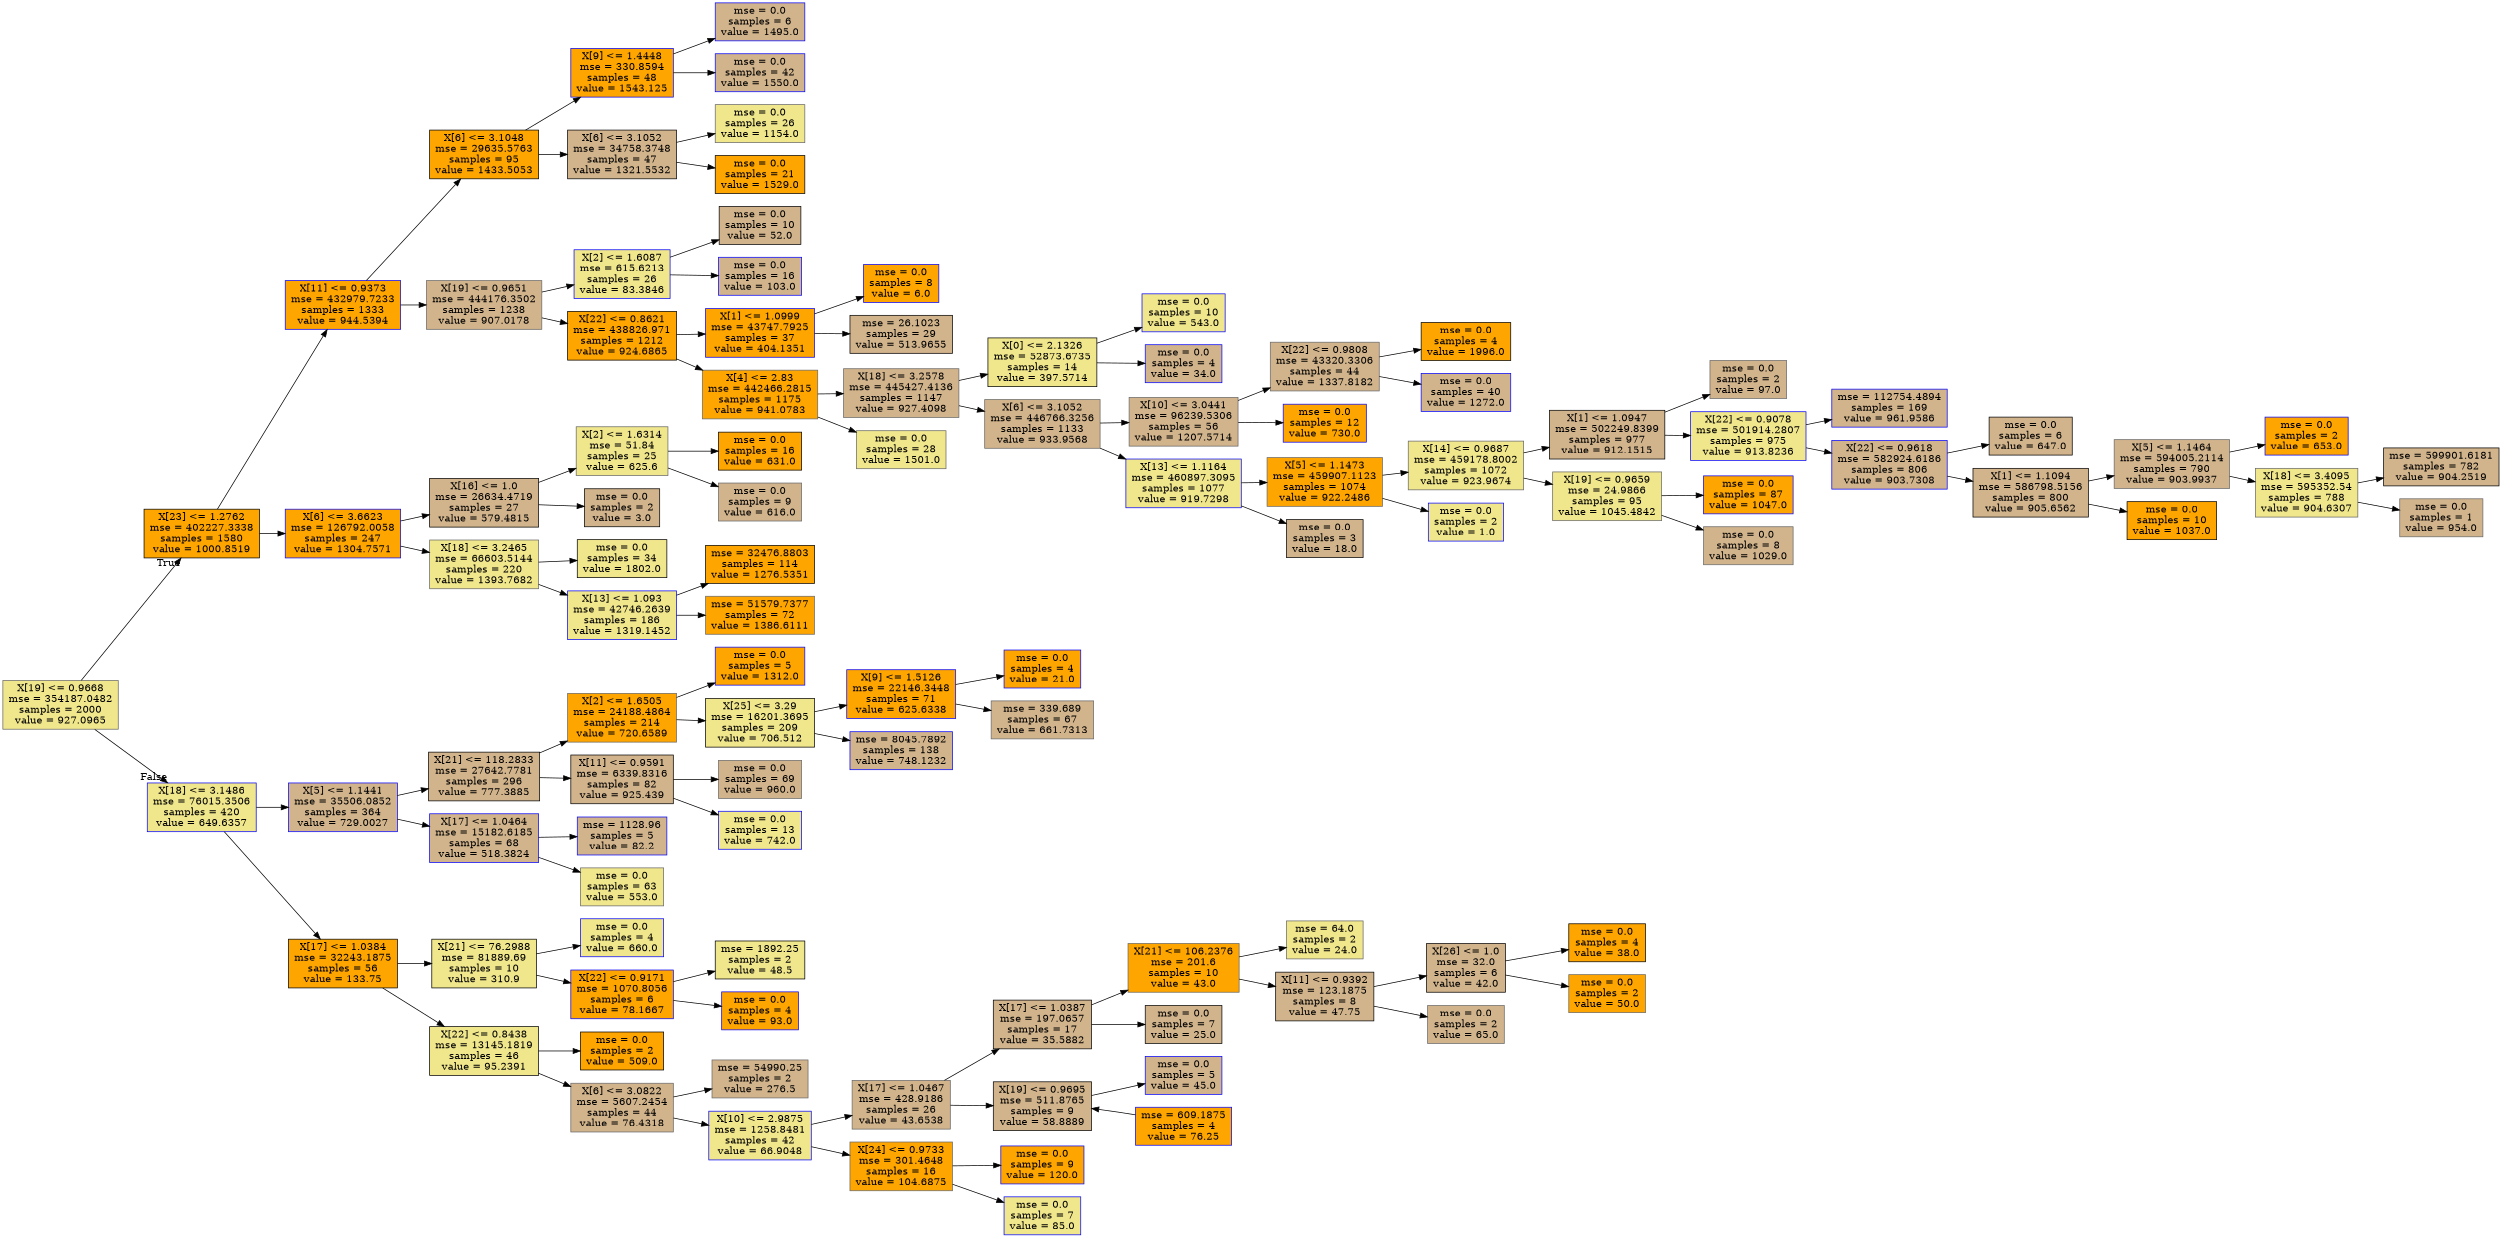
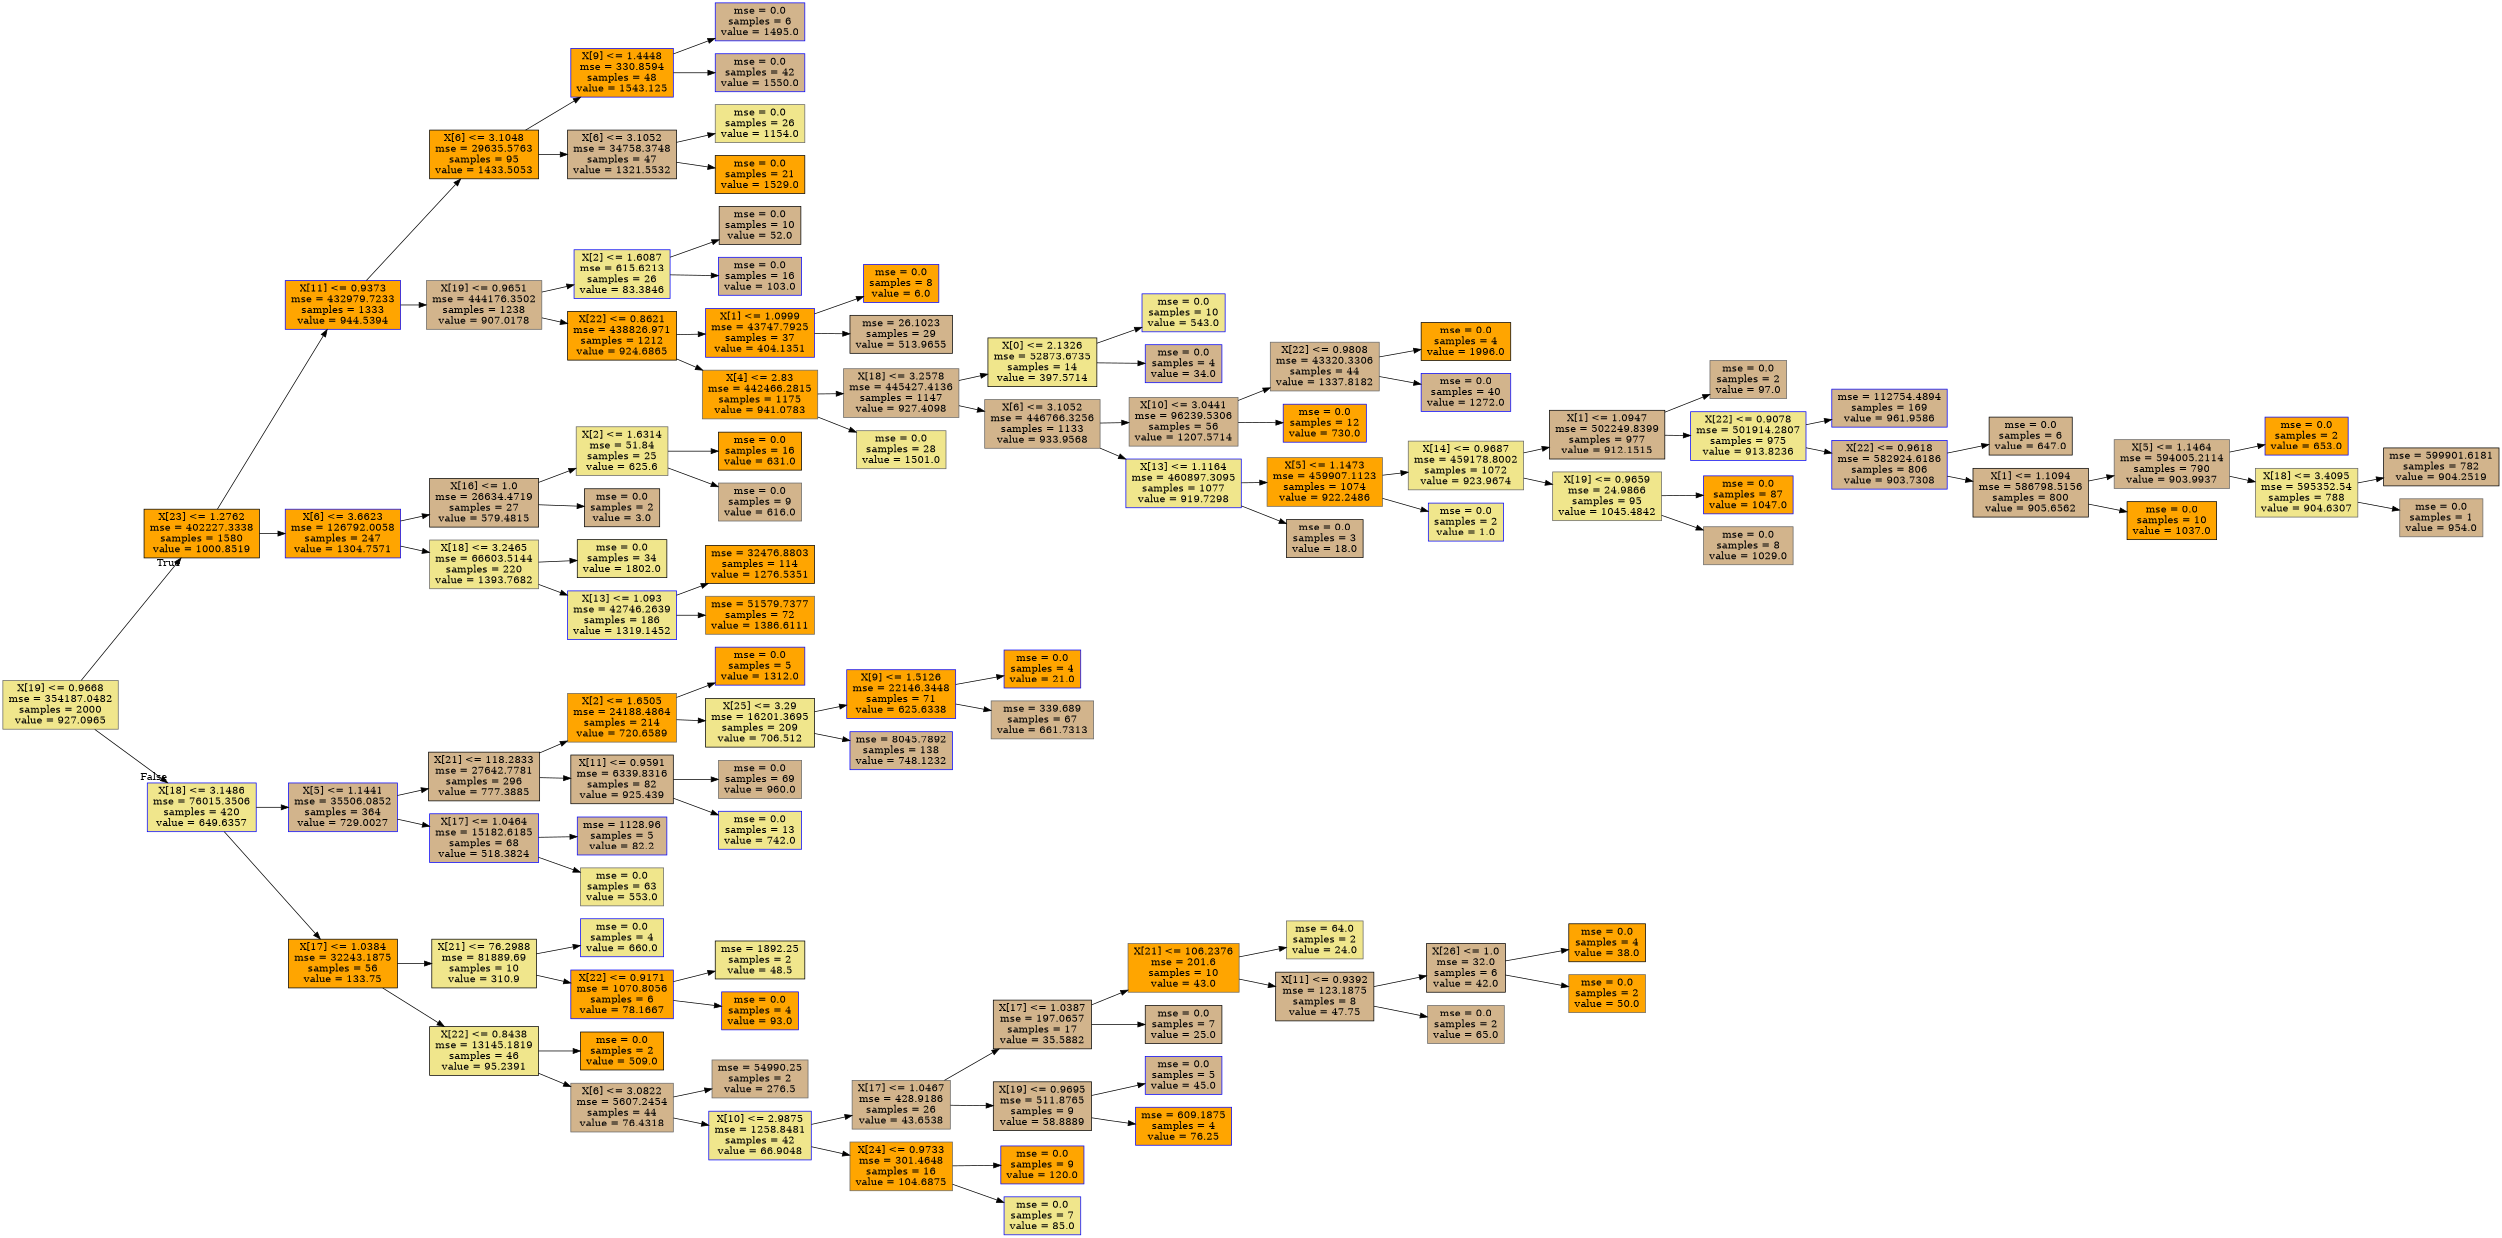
(1117, 1112) -> (1110, 1121)
